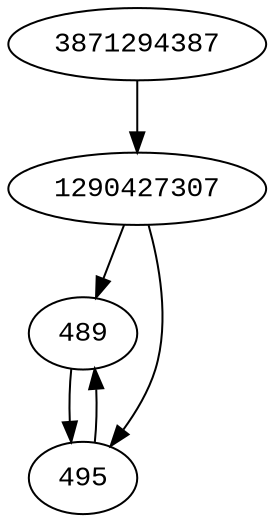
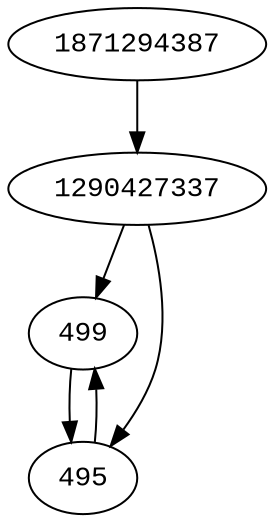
(137, 44) -> (137, 44)
(137, 189) -> (137, 189)
(83, 333) -> (83, 333)
